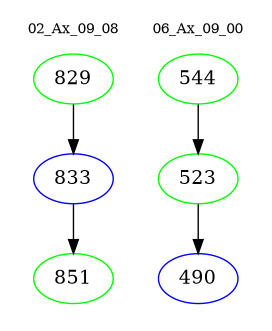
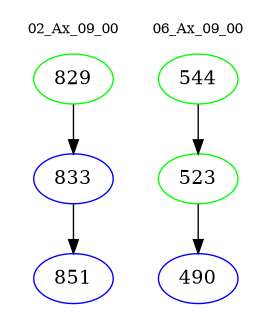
(73, 30) -> (73, 30)
(73, 279) -> (73, 279)
